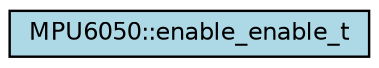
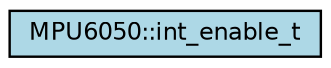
(189, 34) -> (165, 34)
